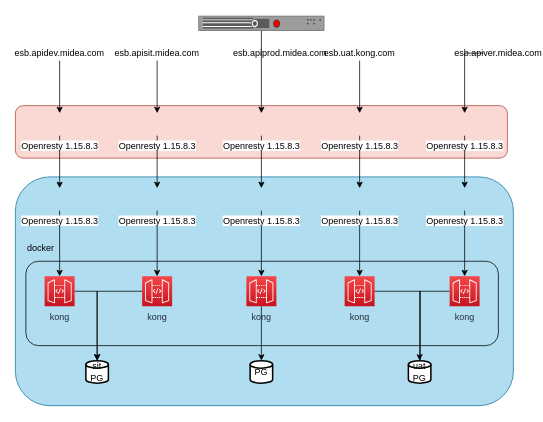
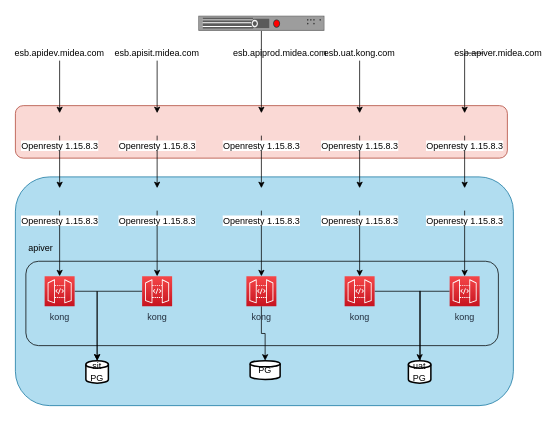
(41, 248) -> (41, 248)
(261, 372) -> (265, 370)
